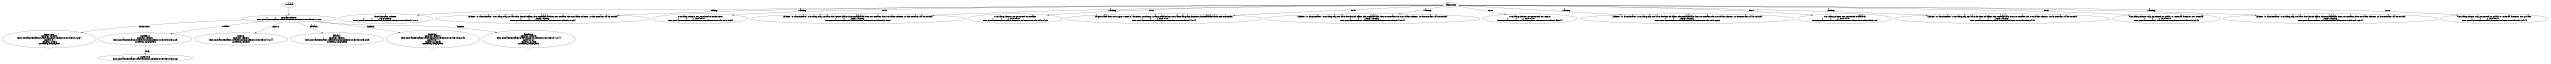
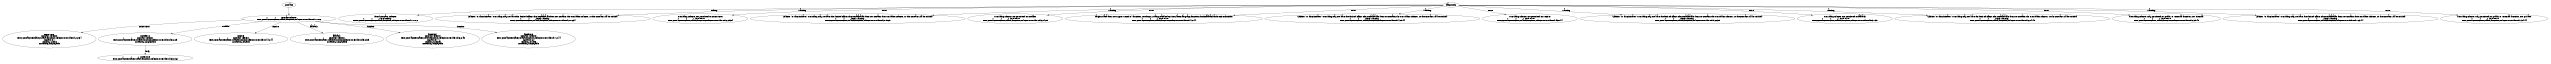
(289, 5) -> (289, 5)
